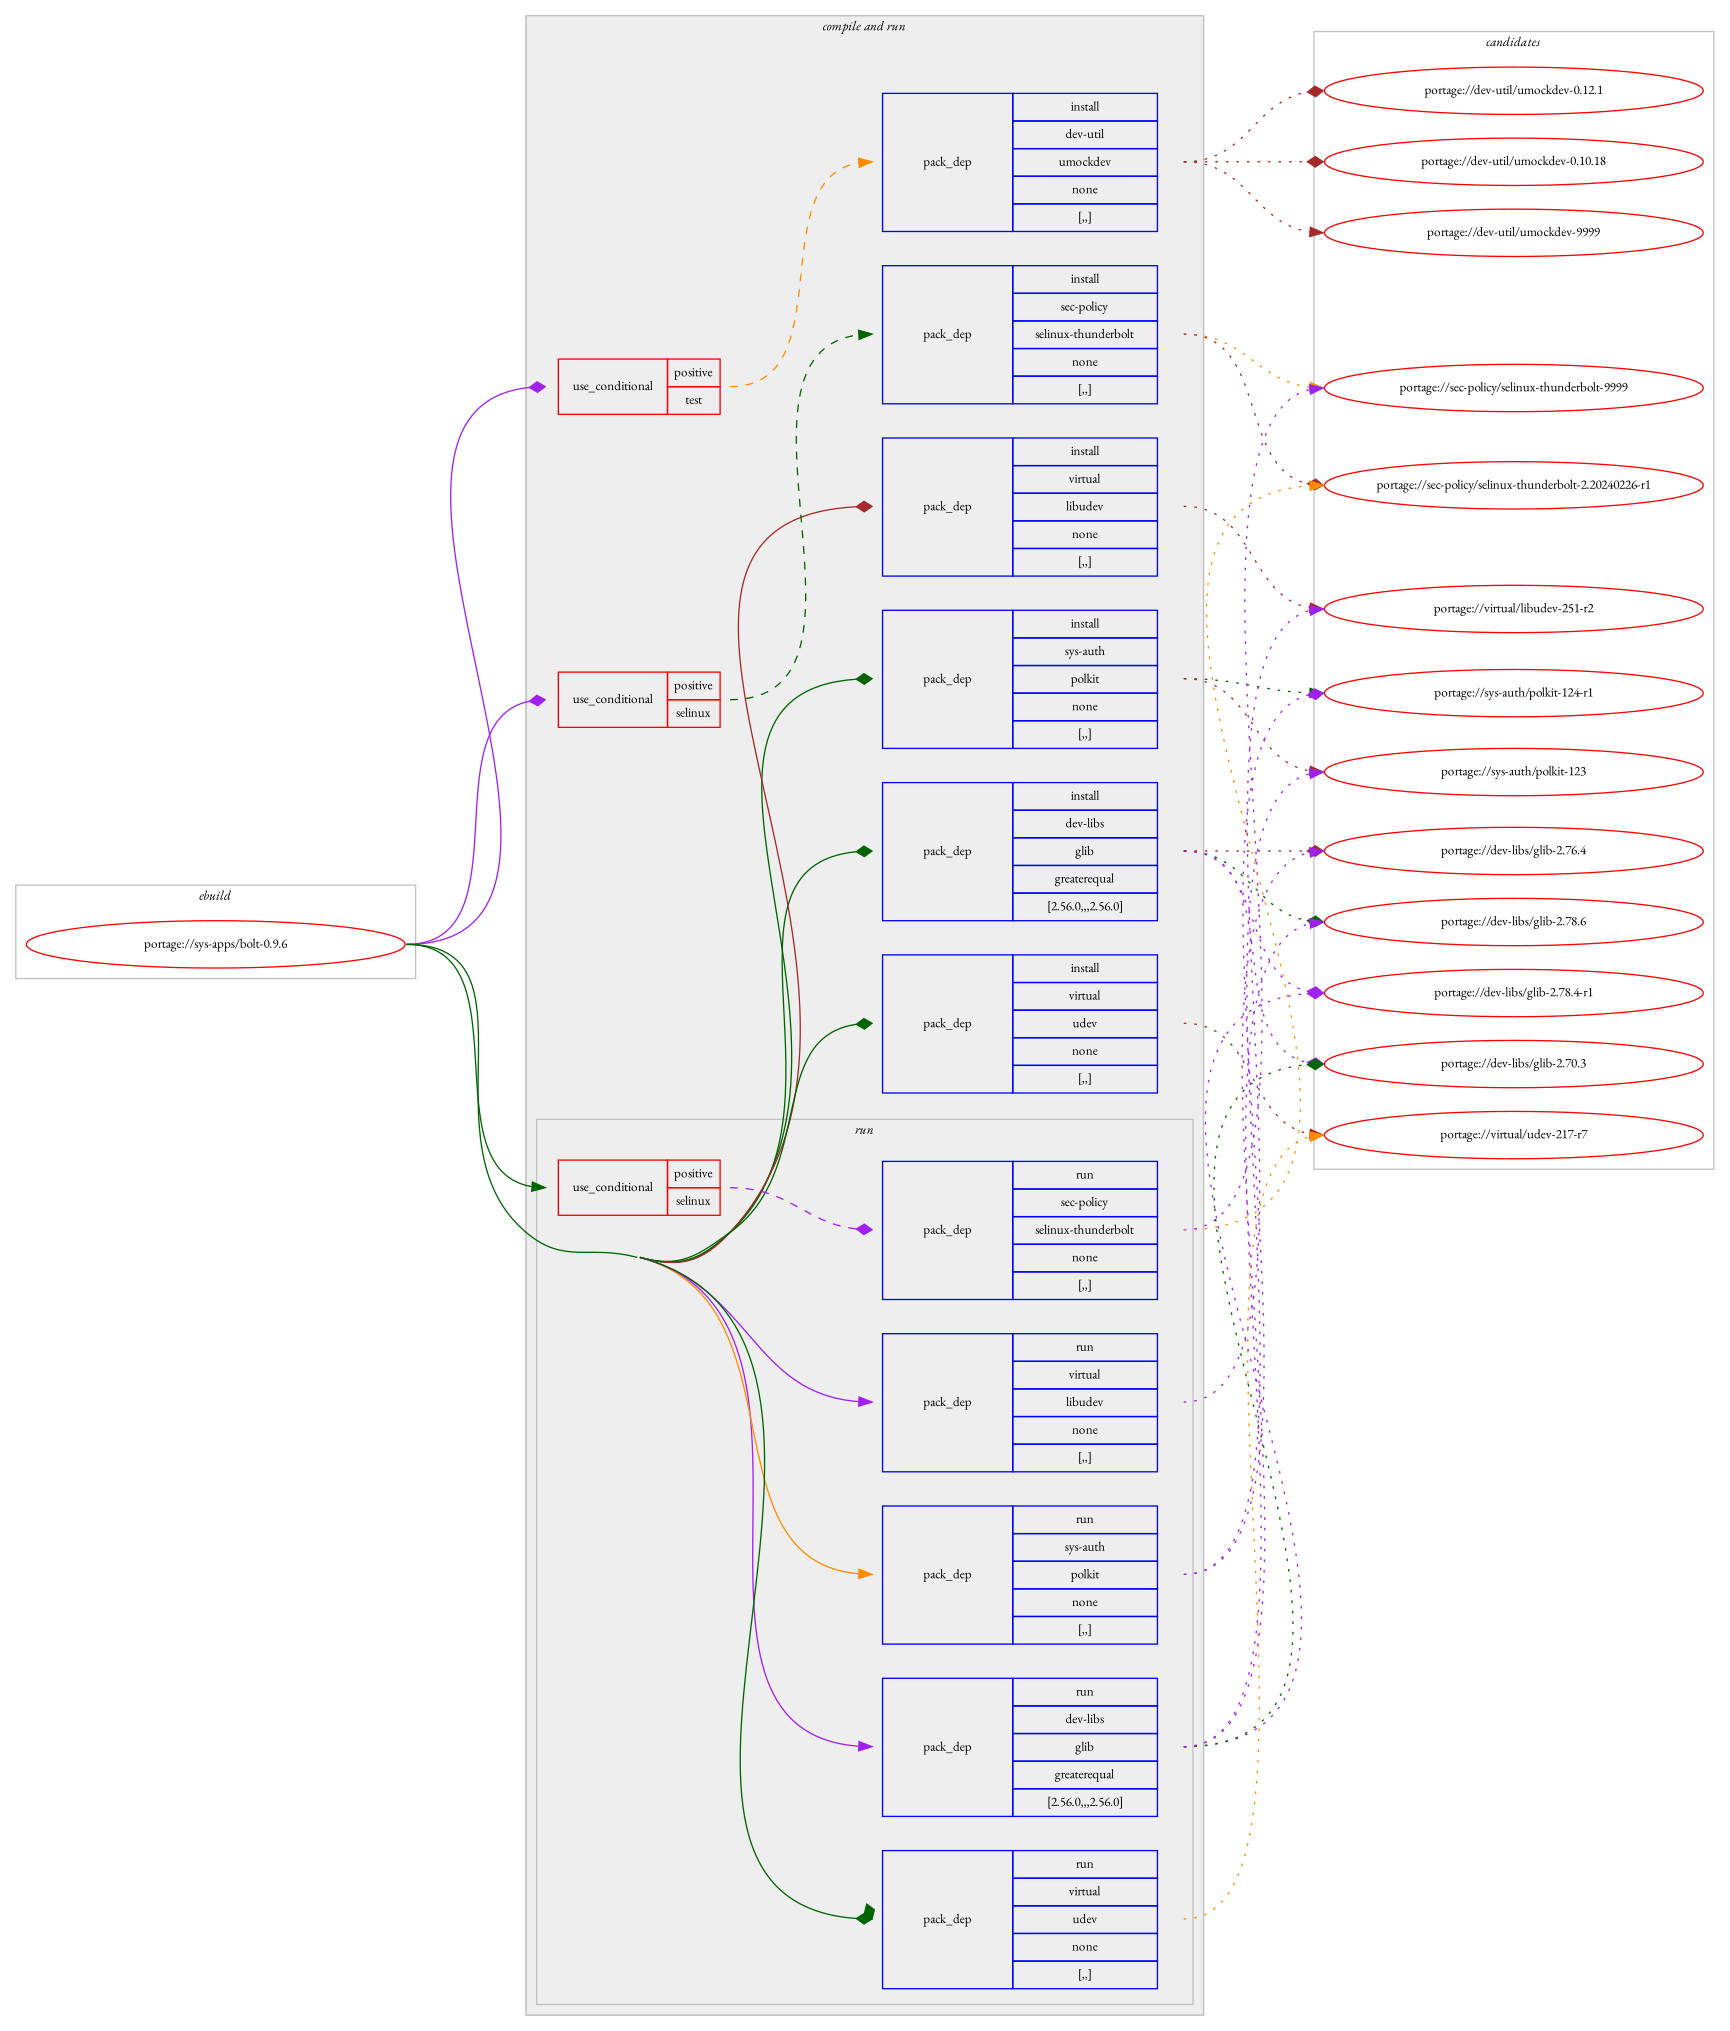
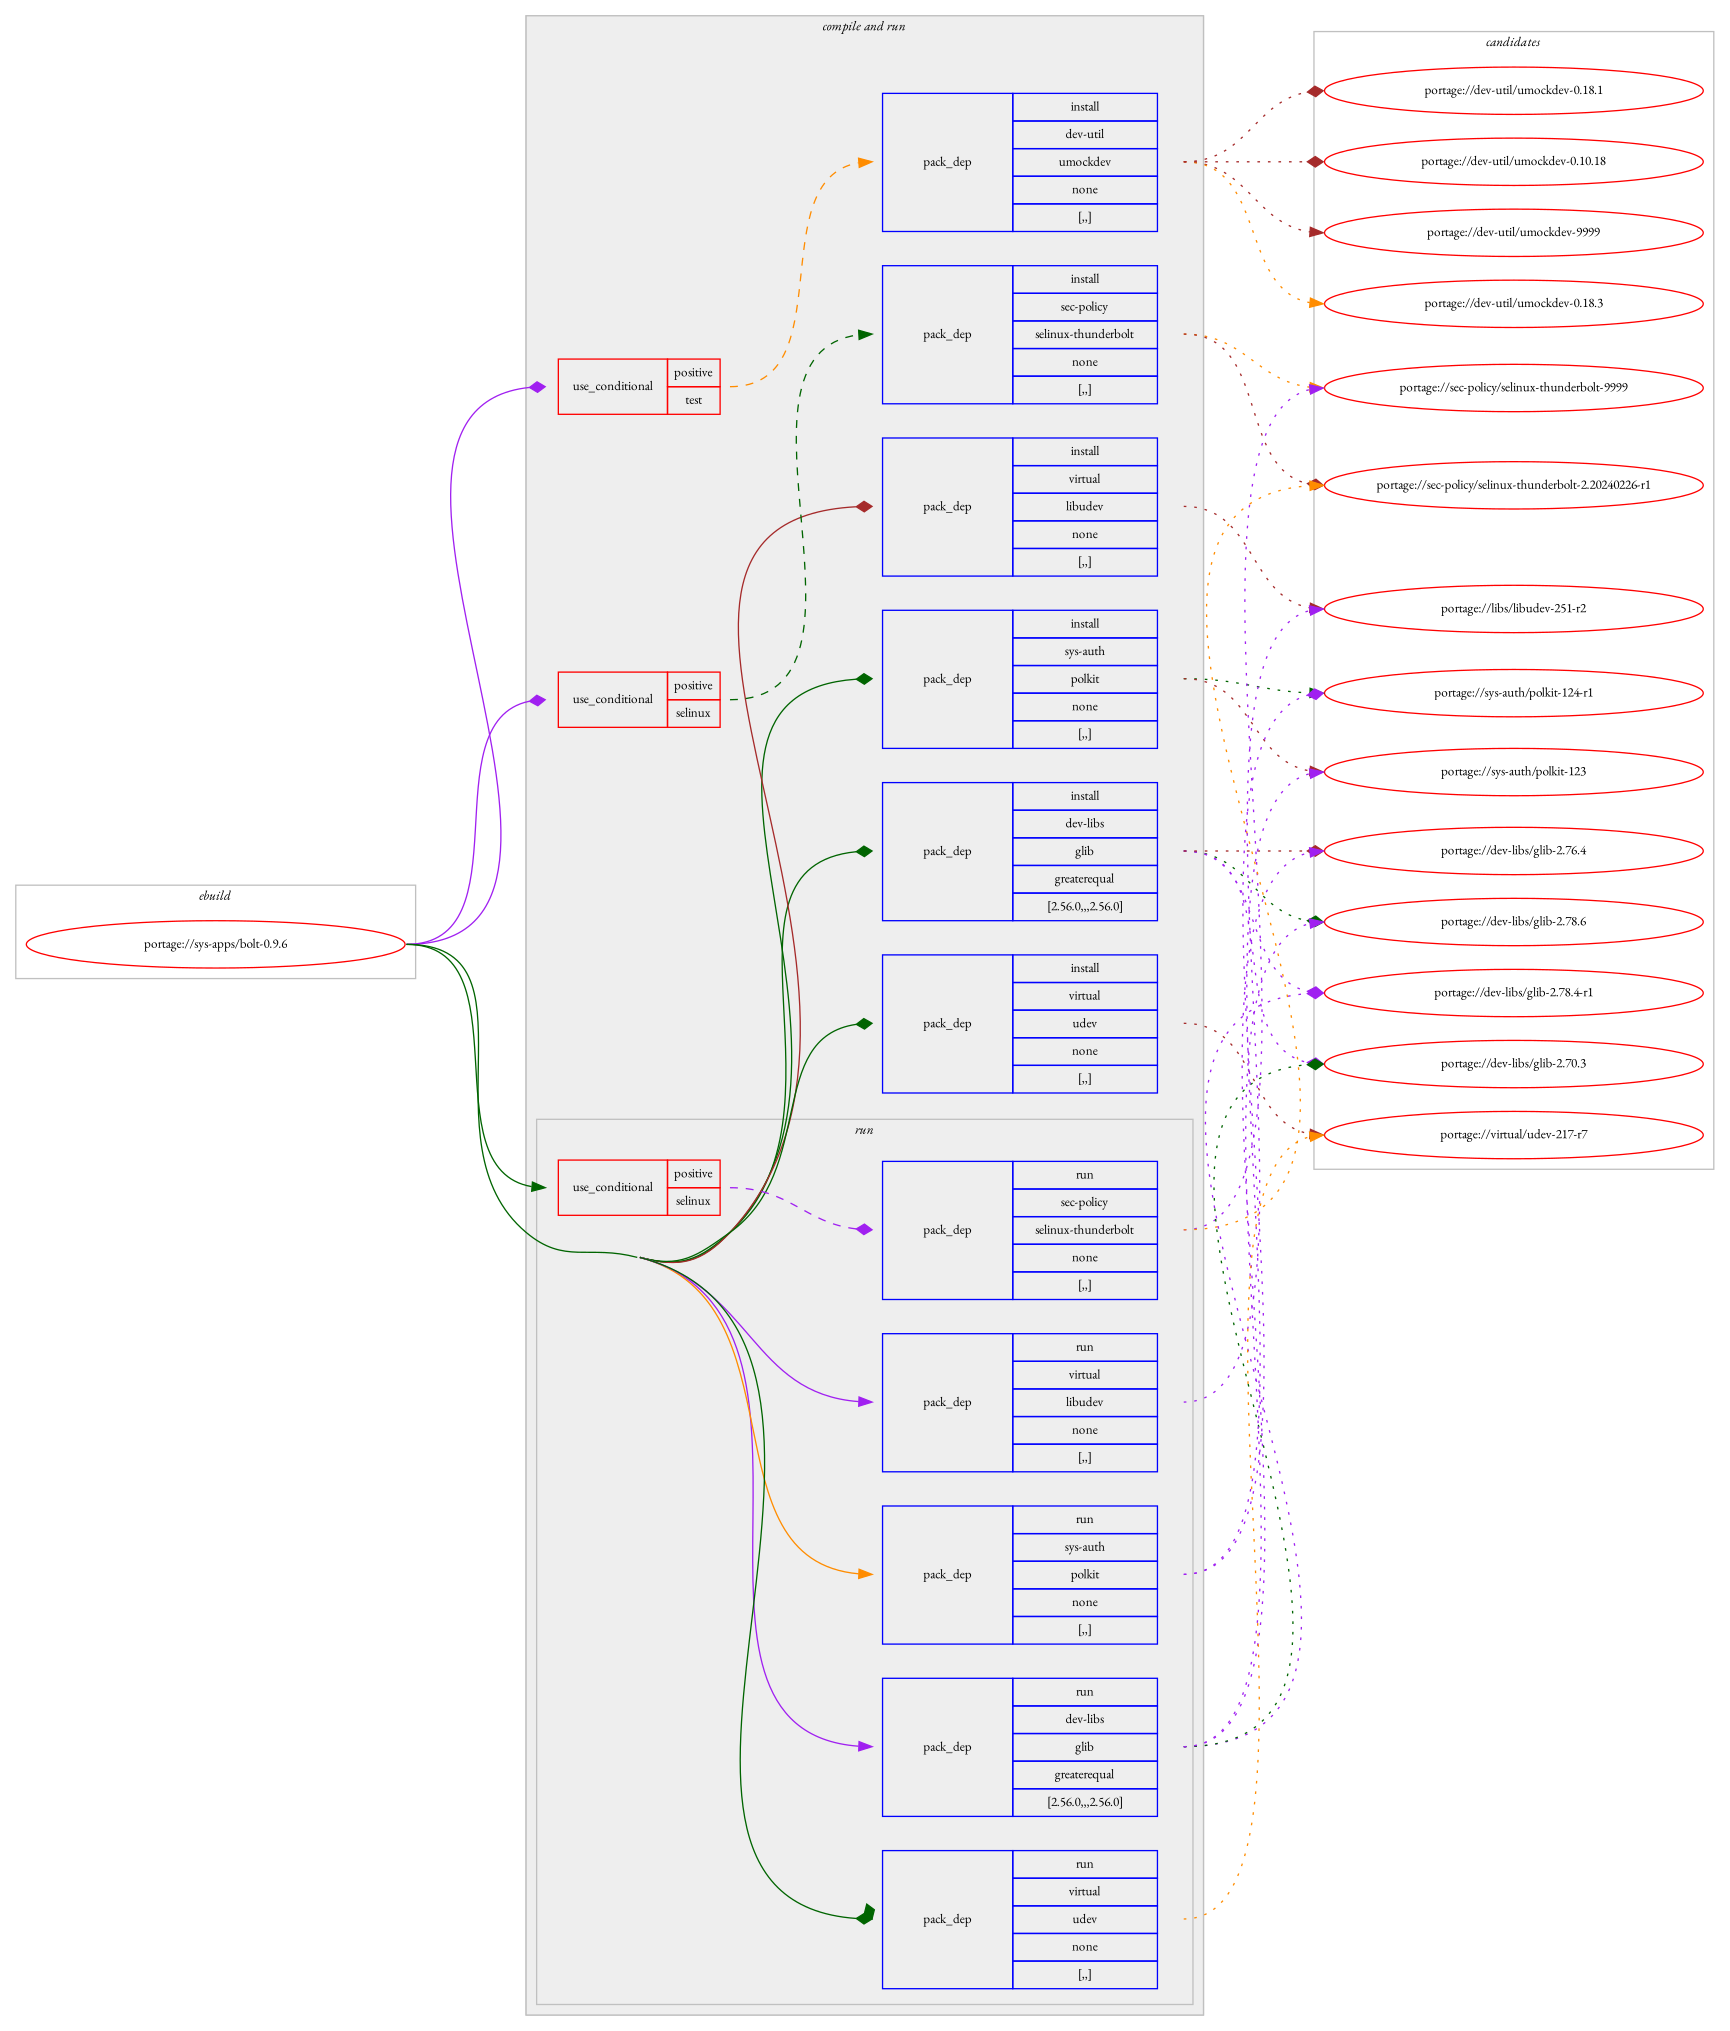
(1514, 91) -> (1514, 91)
none -> (1514, 304)
(1514, 609) -> (1514, 609)
